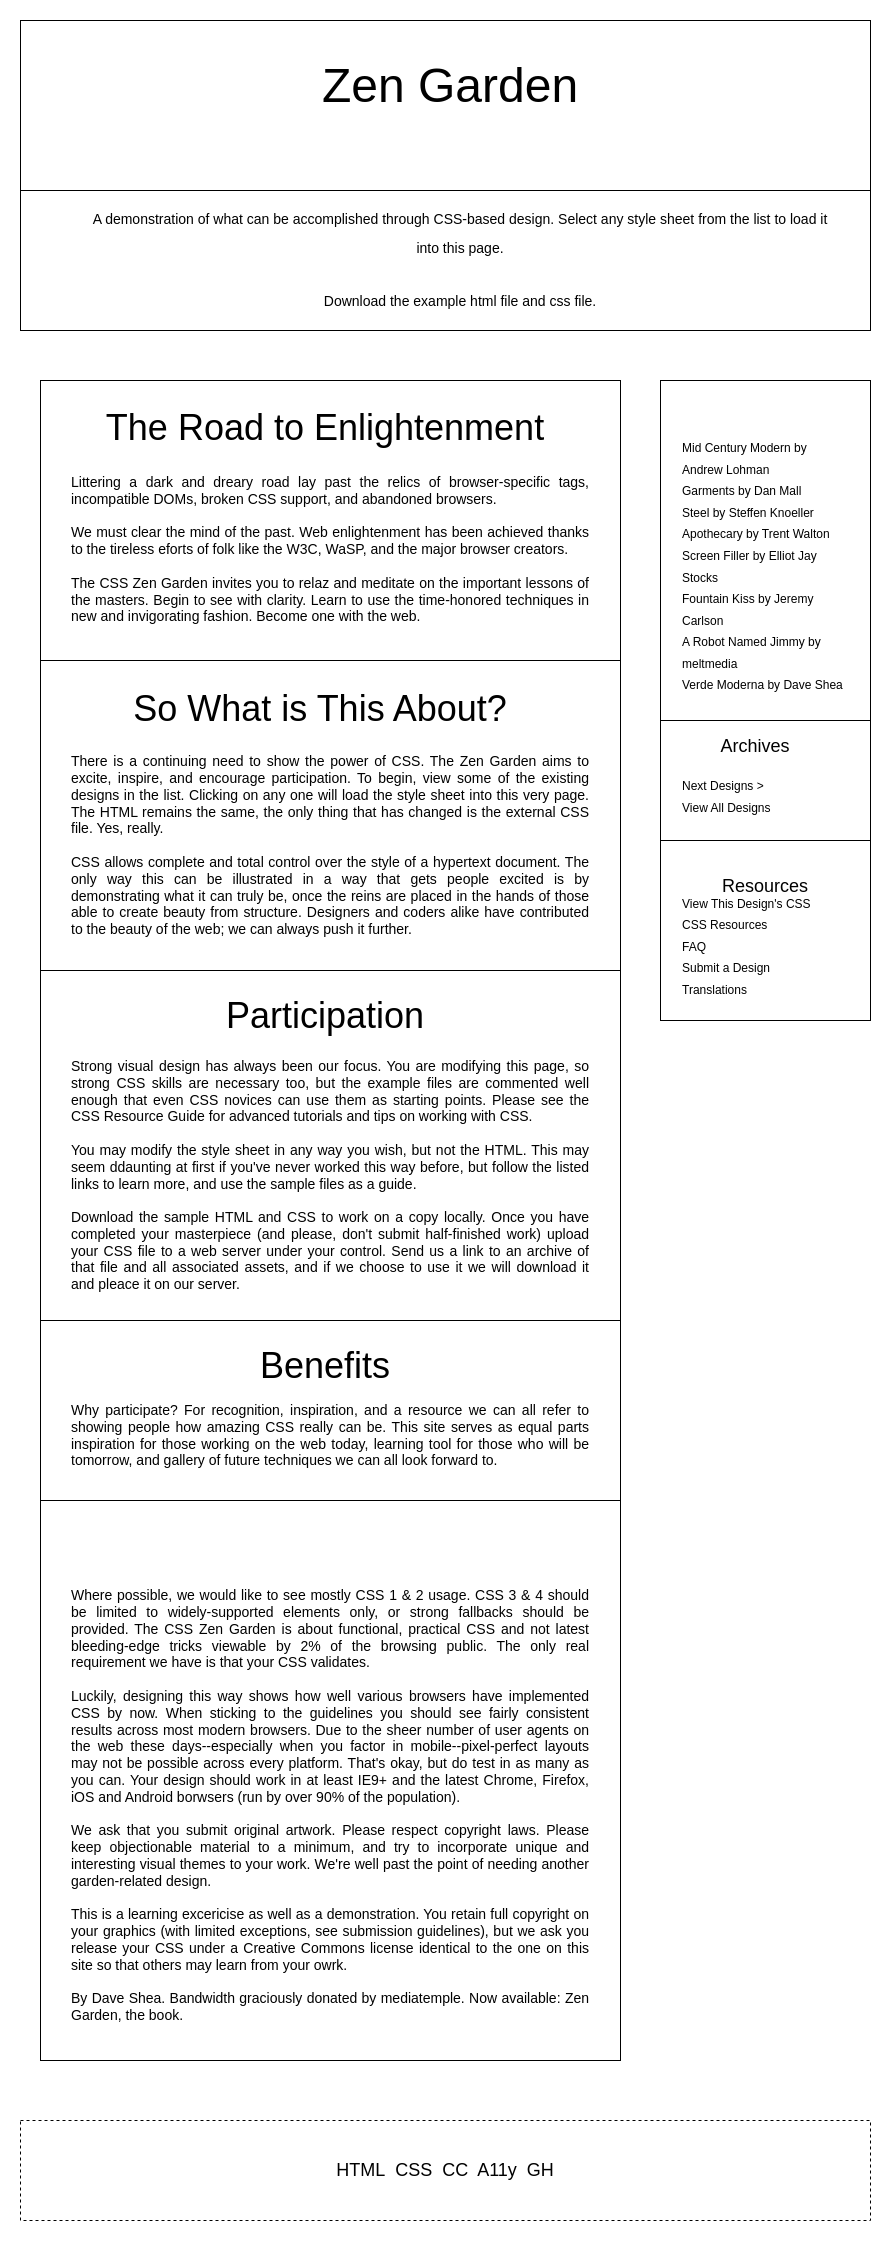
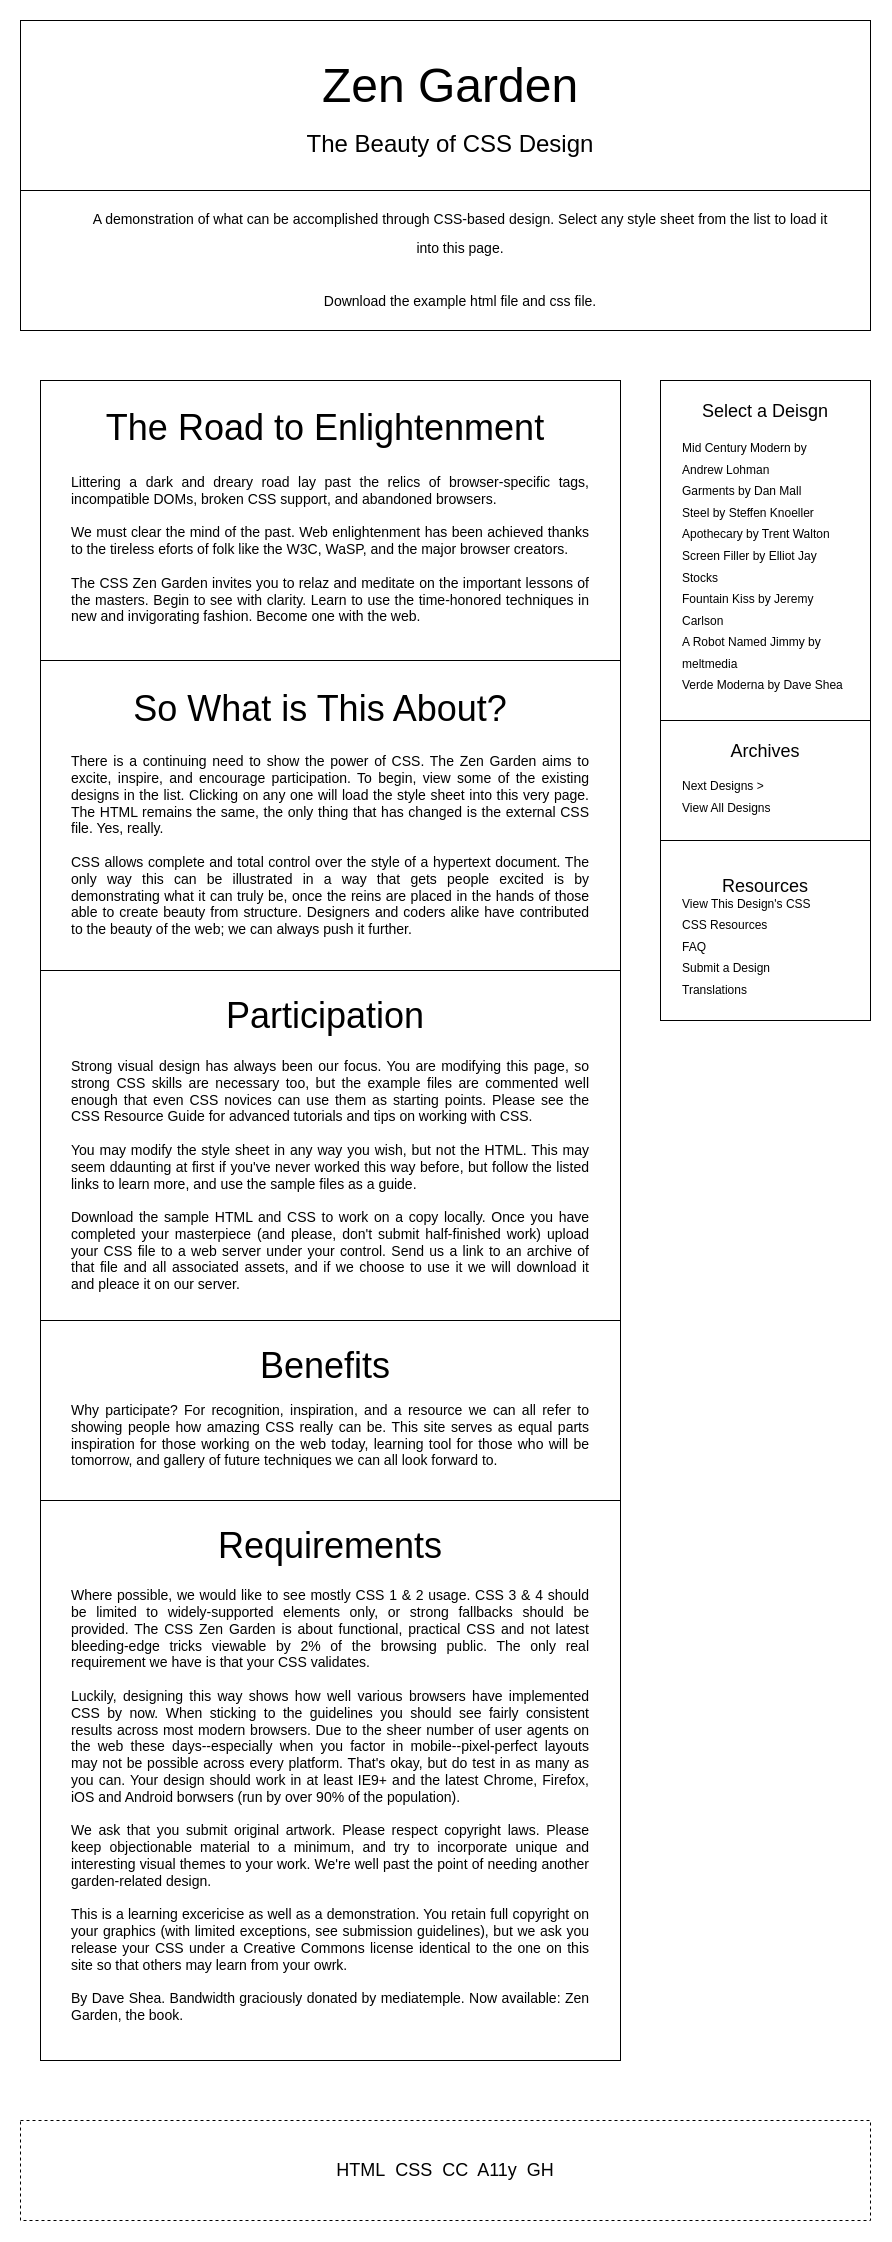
none -> (451, 136)
none -> (766, 412)
(756, 747) -> (766, 752)
none -> (331, 1546)
